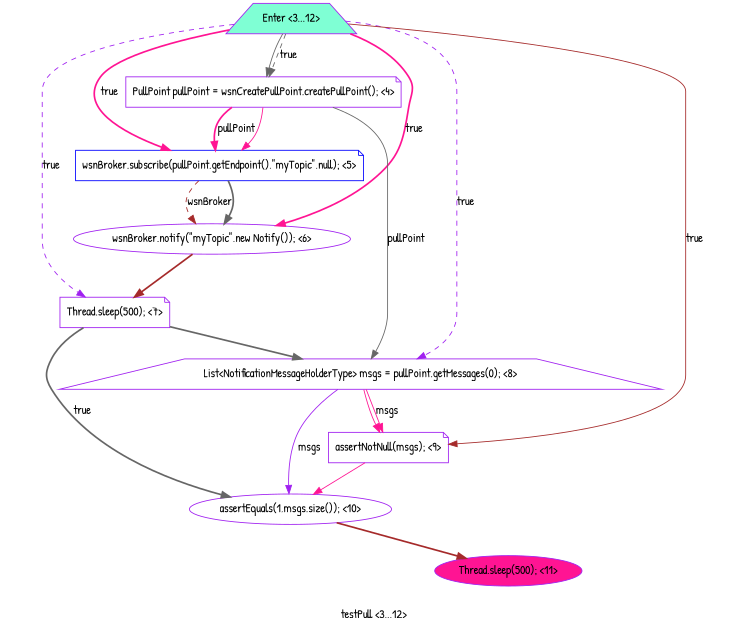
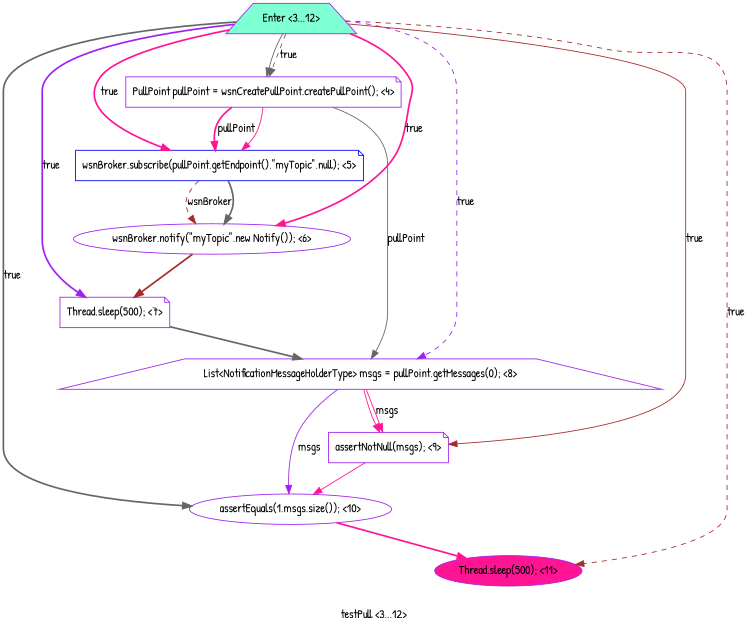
(42, 93) -> (42, 93)
none -> (727, 177)
(95, 436) -> (3, 242)
(397, 539) -> (397, 539)
